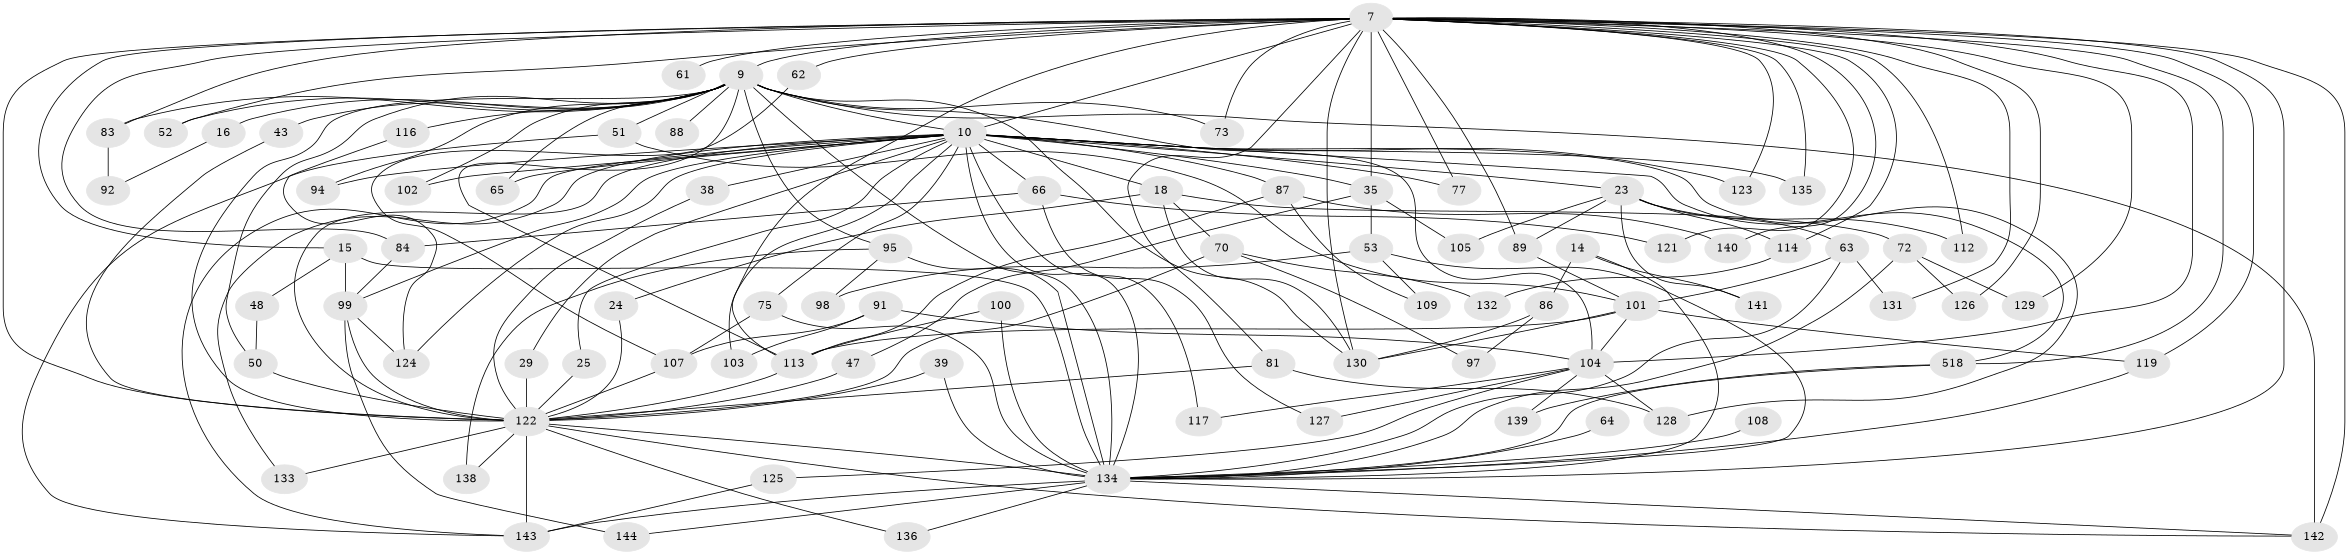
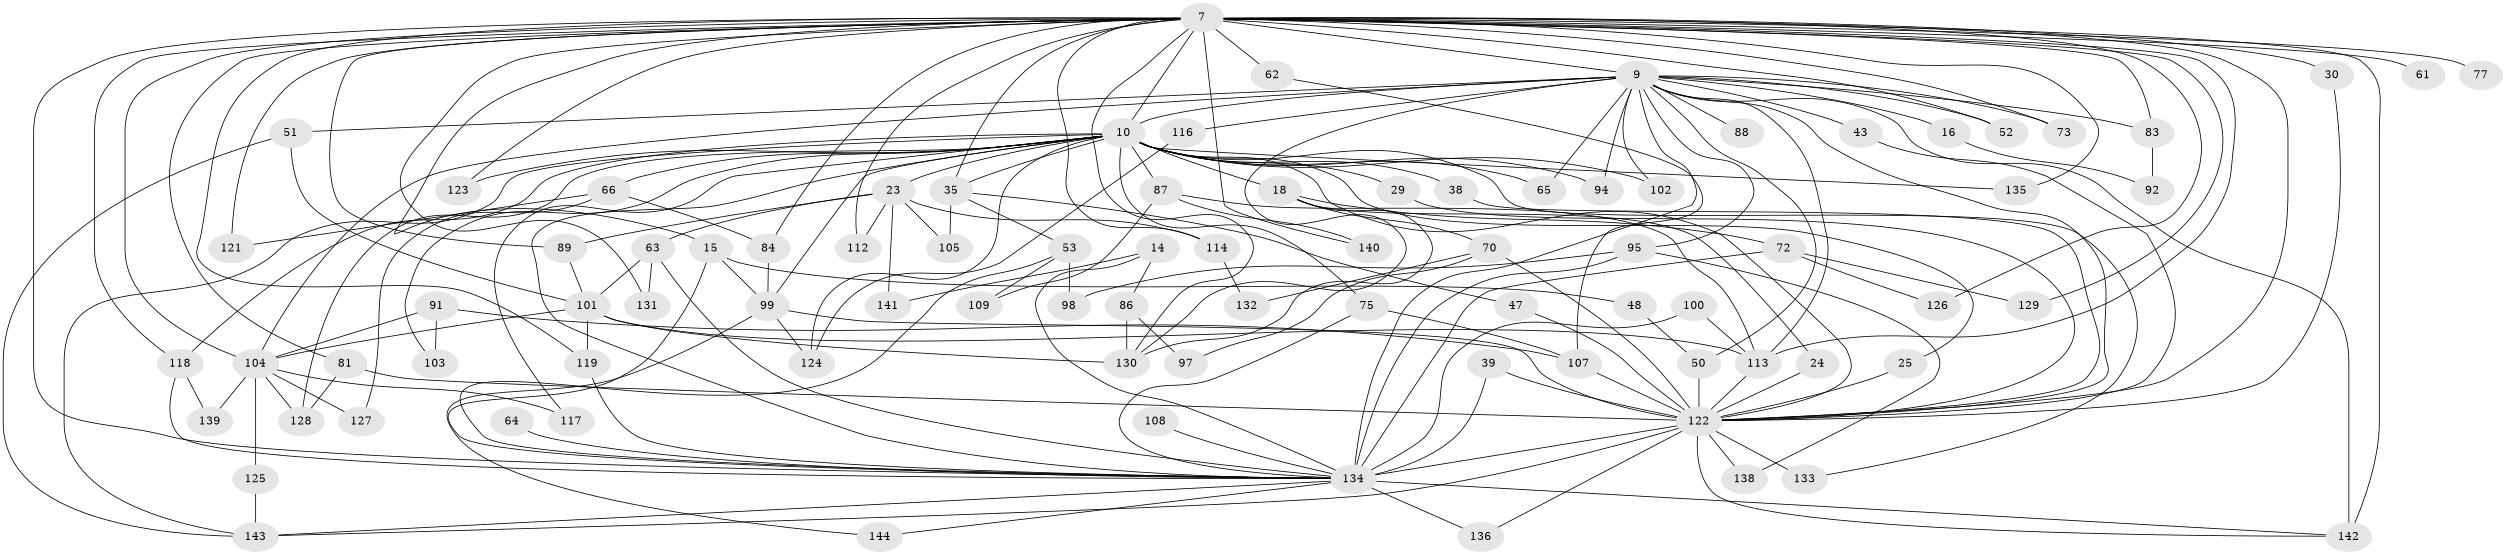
none -> (2332, 75)
(1214, 153) -> none
(1953, 364) -> (180, 364)
